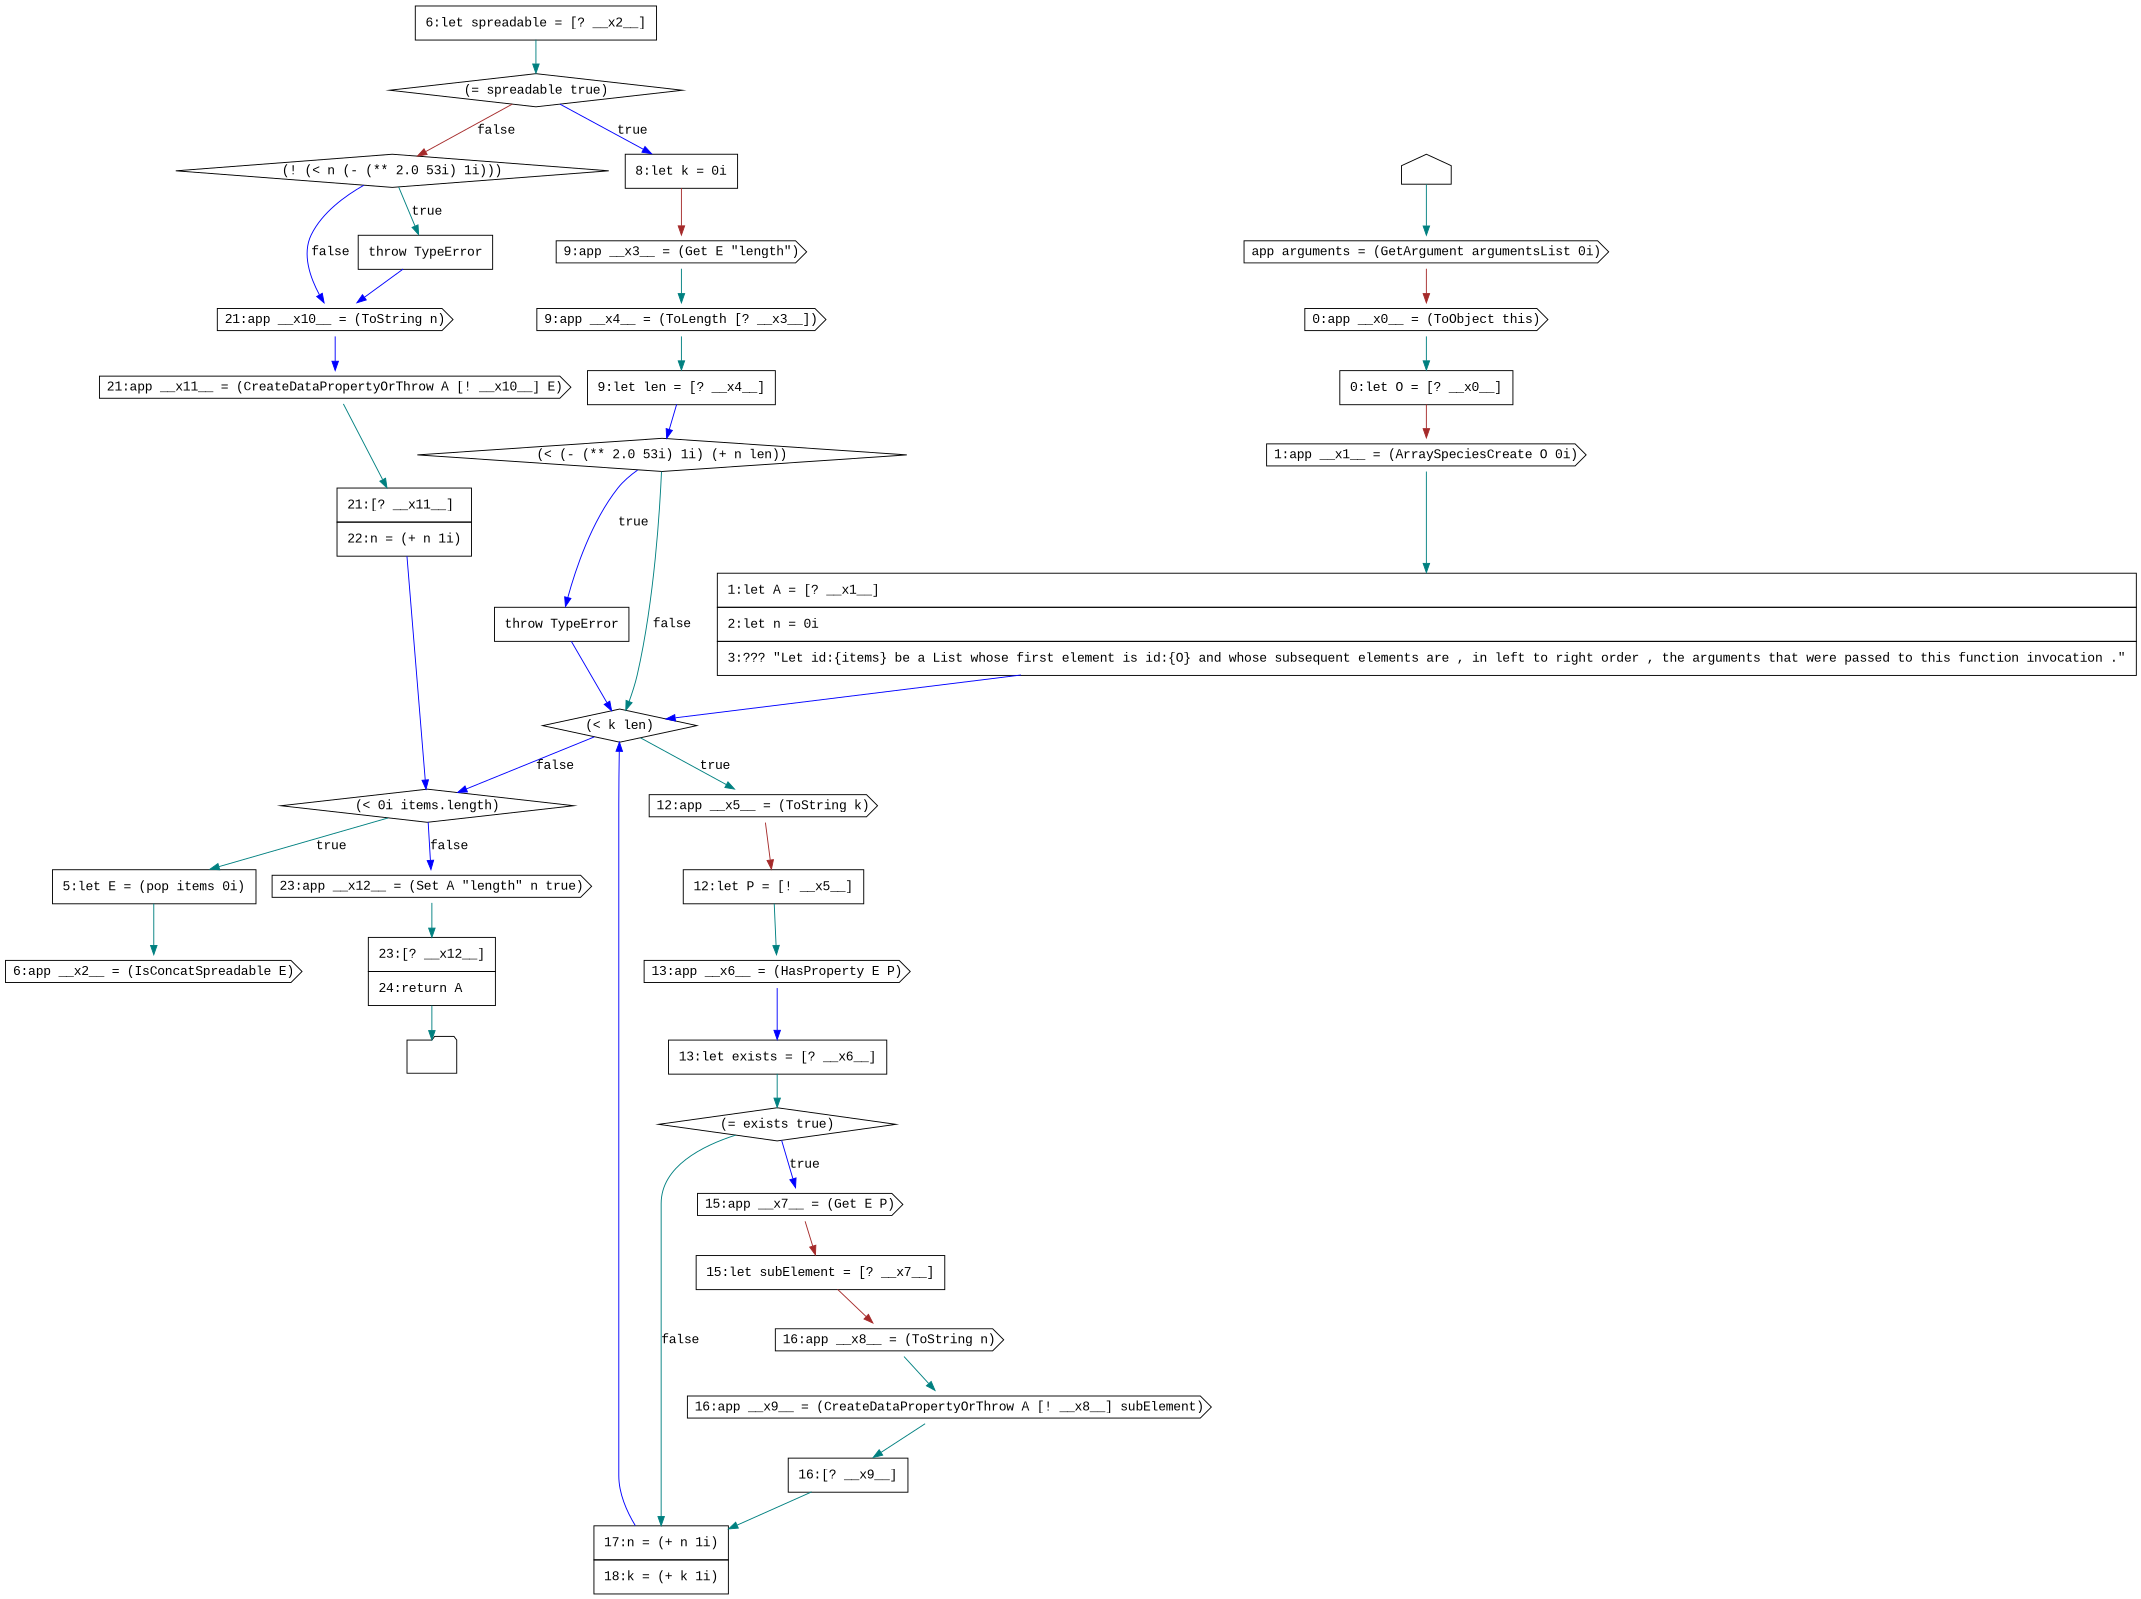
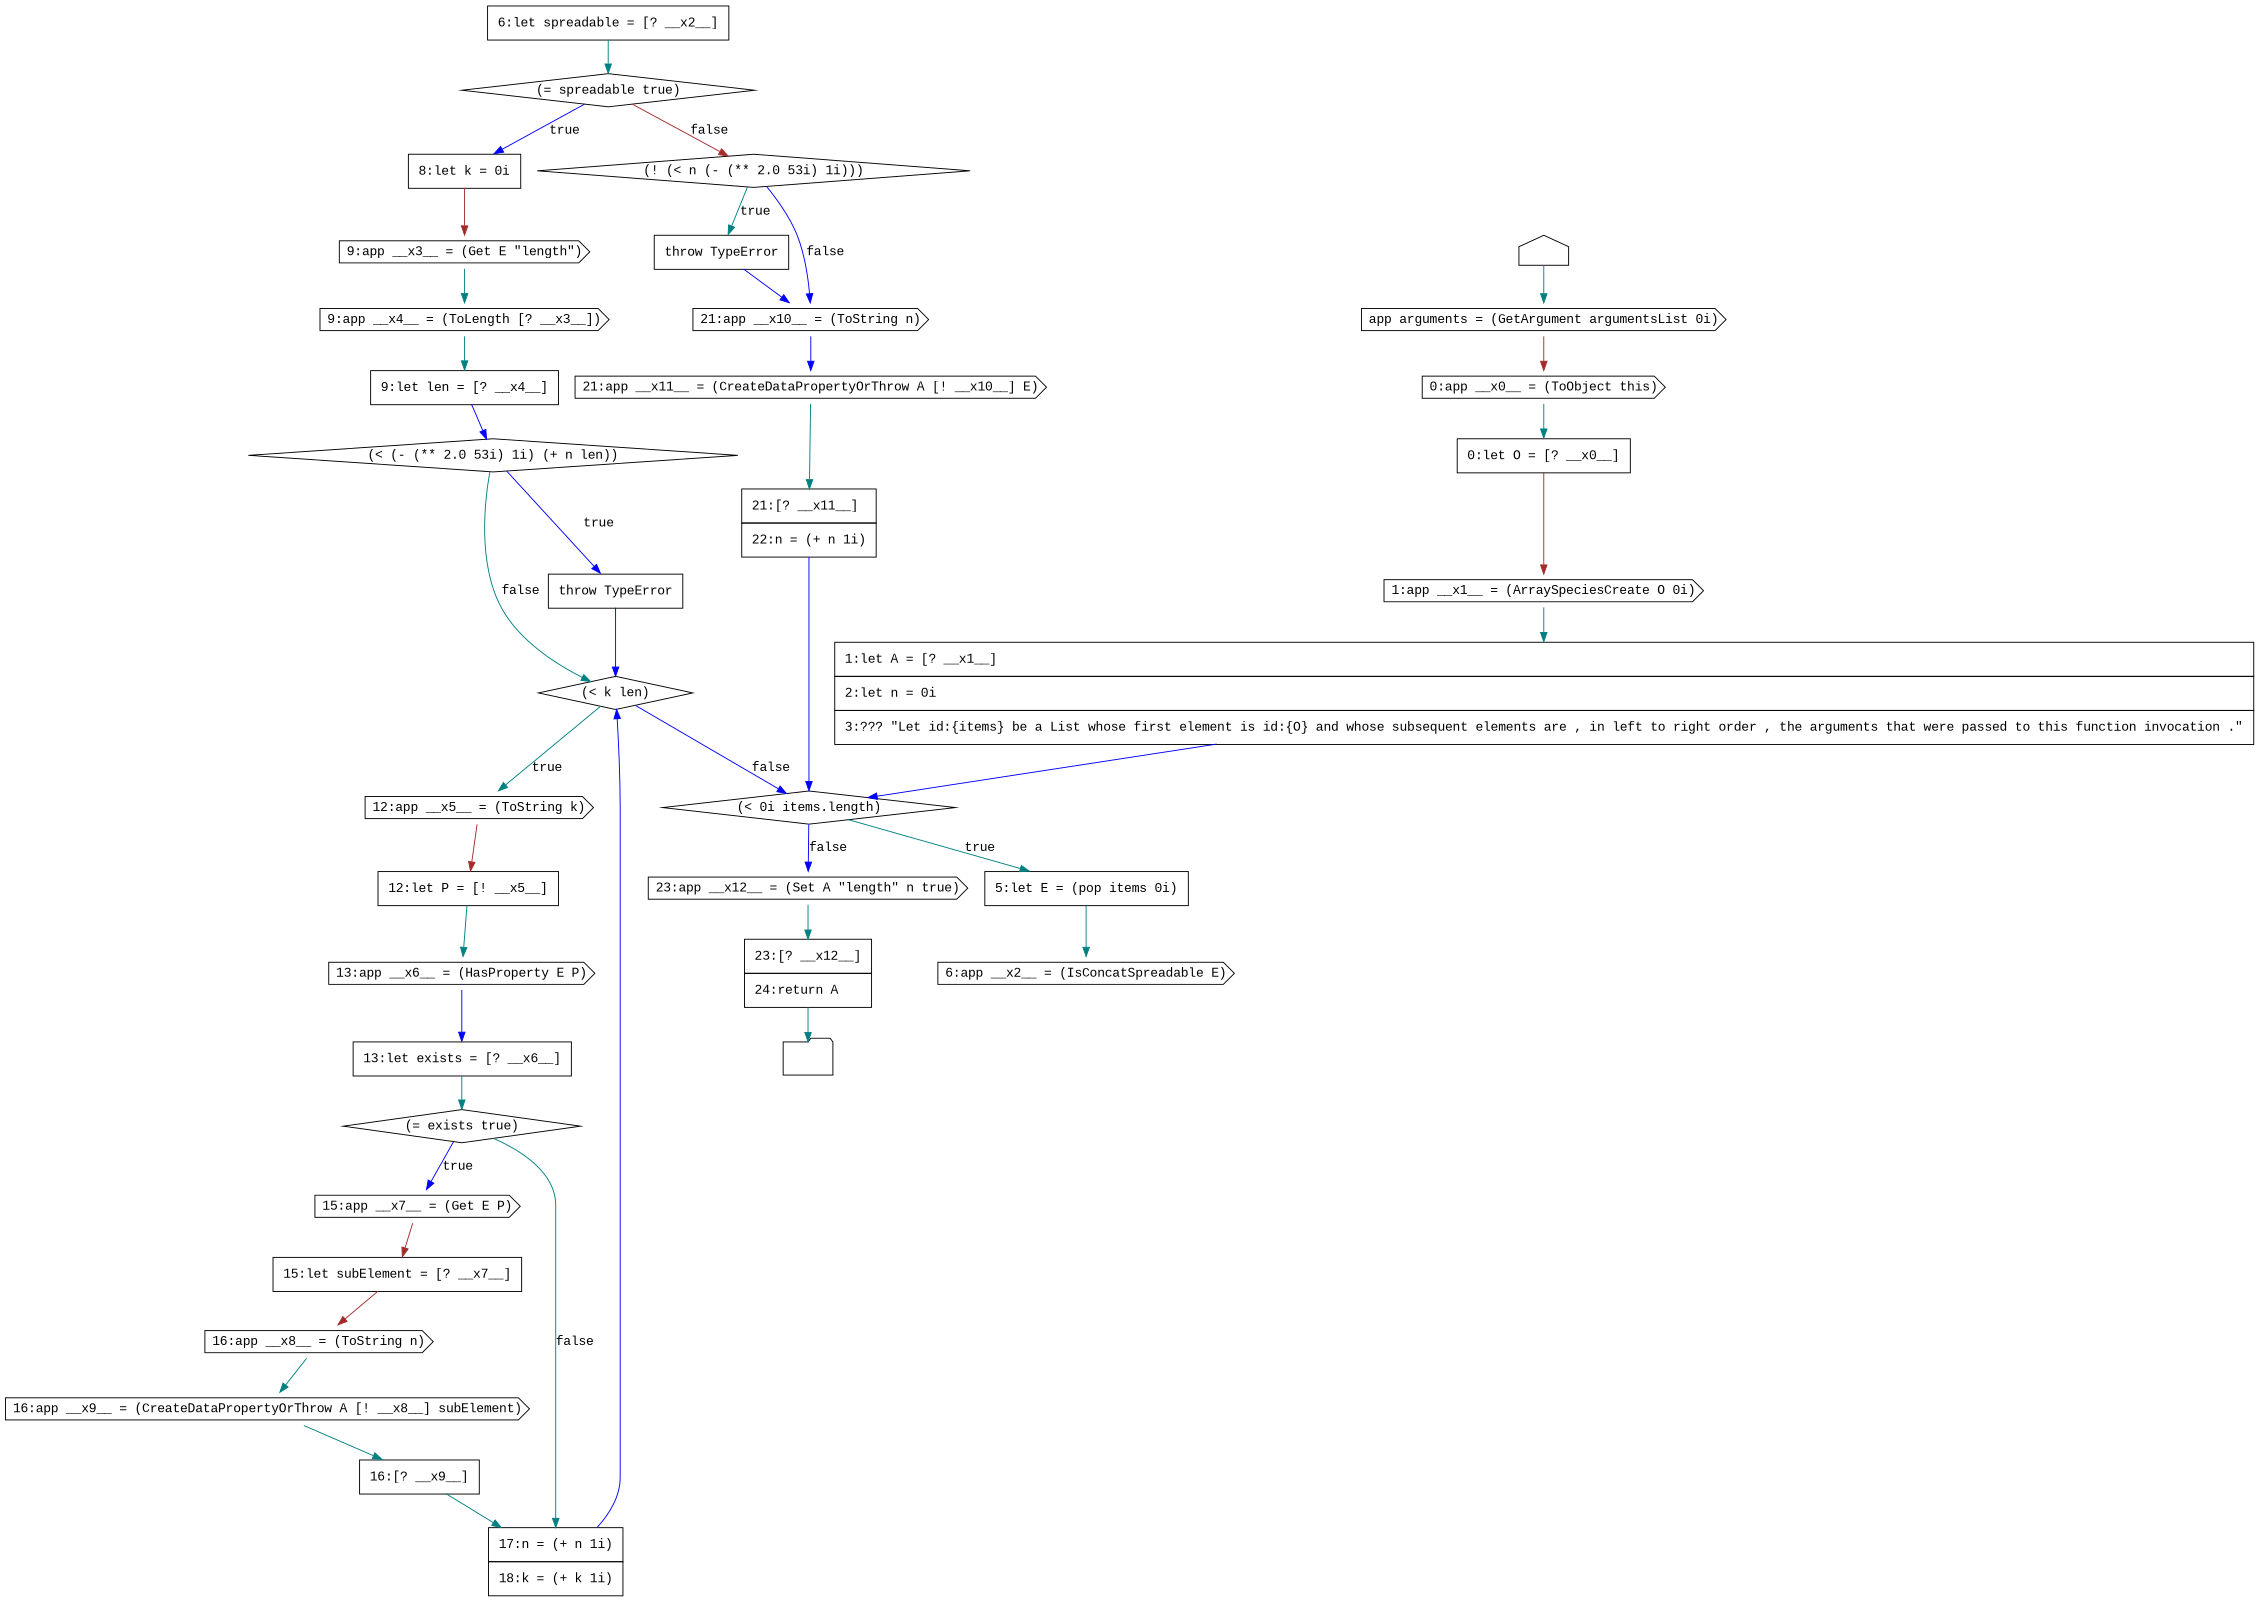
(848, 696) -> (1047, 770)
